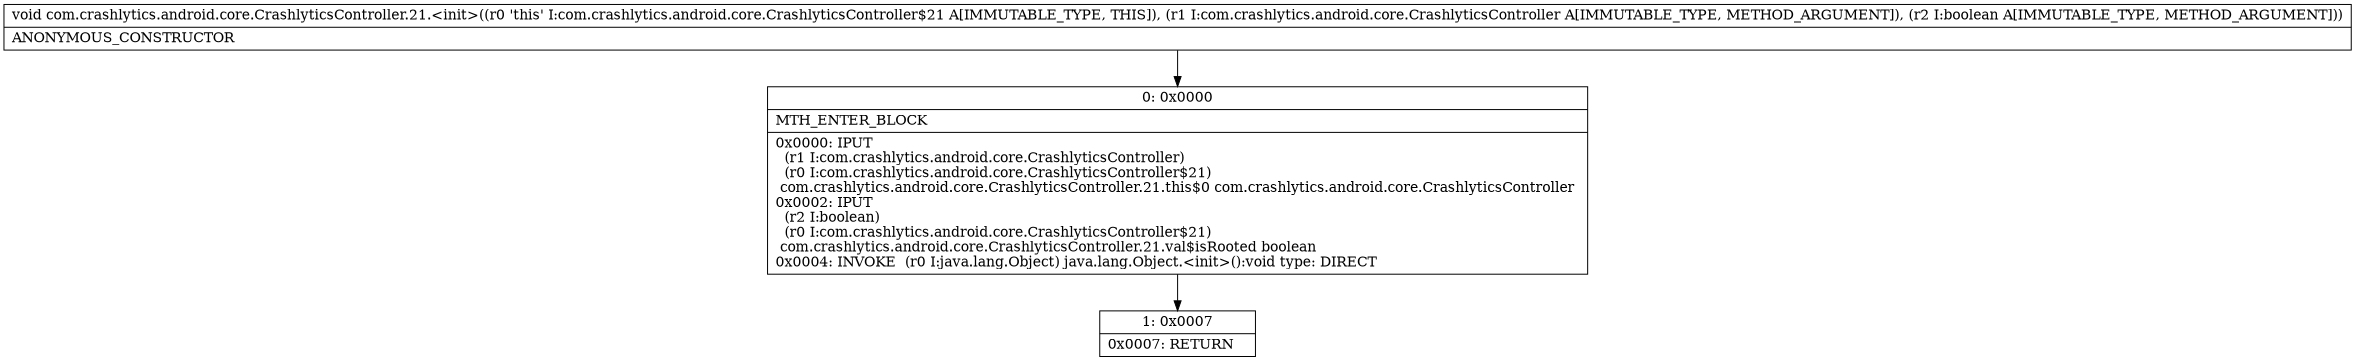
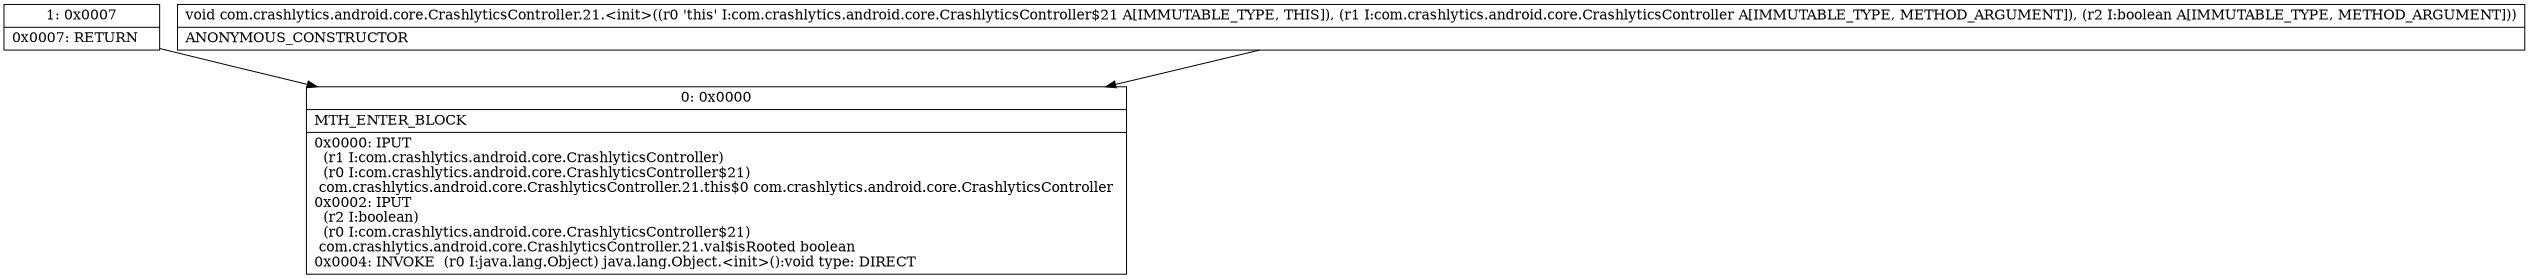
(1178, 288) -> (234, 67)
